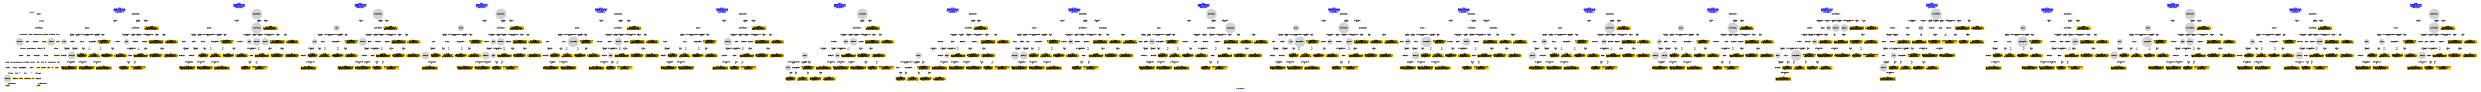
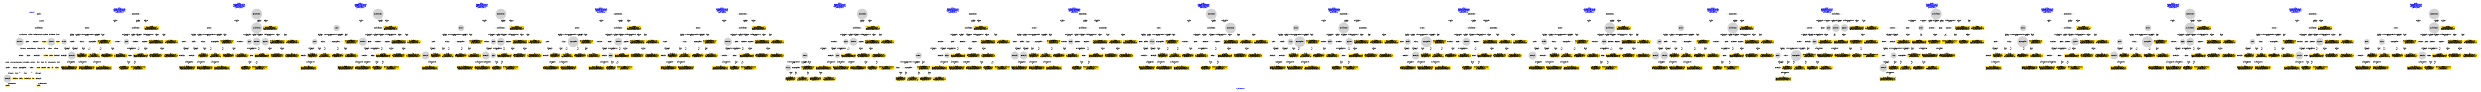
(46, 56) -> (46, 56)
none -> (51, 56)
(57, 56) -> (57, 56)
